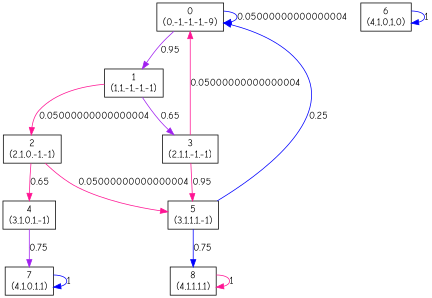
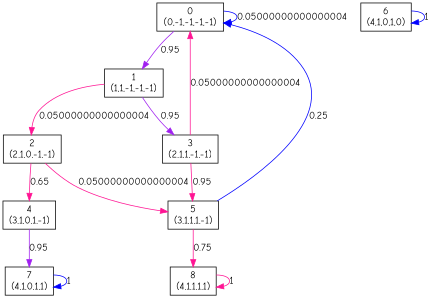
(190, 17) -> (190, 17)
(170, 116) -> (170, 116)
(193, 244) -> (193, 244)
(39, 248) -> (39, 248)
